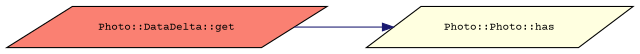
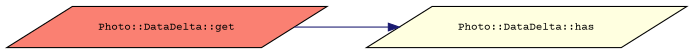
(500, 27) -> (527, 27)
